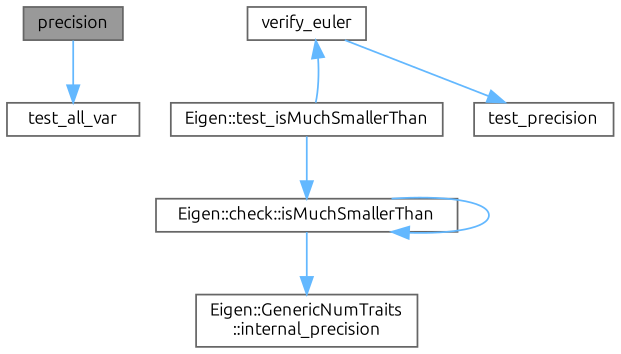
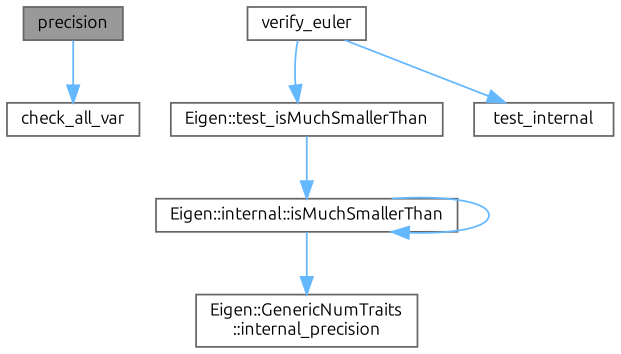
(318, 80) -> (295, 63)
(73, 119) -> (73, 119)
(544, 119) -> (544, 119)
(307, 215) -> (307, 215)
